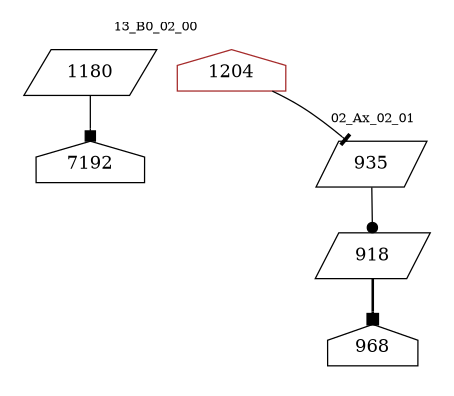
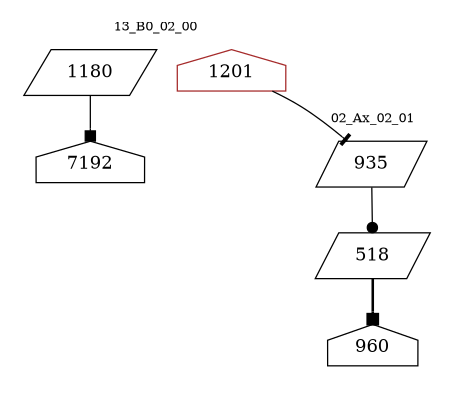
(232, 73) -> (232, 73)
(373, 256) -> (373, 256)
(373, 347) -> (373, 347)
